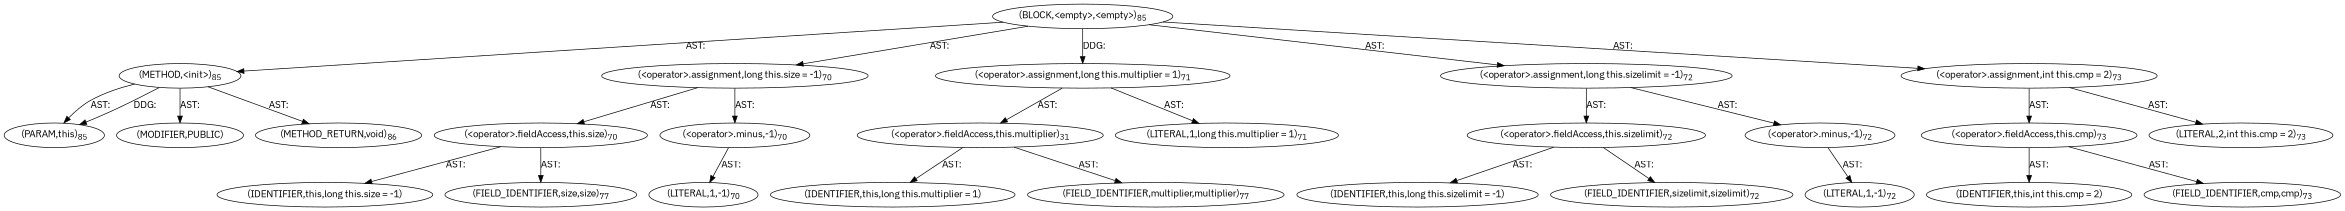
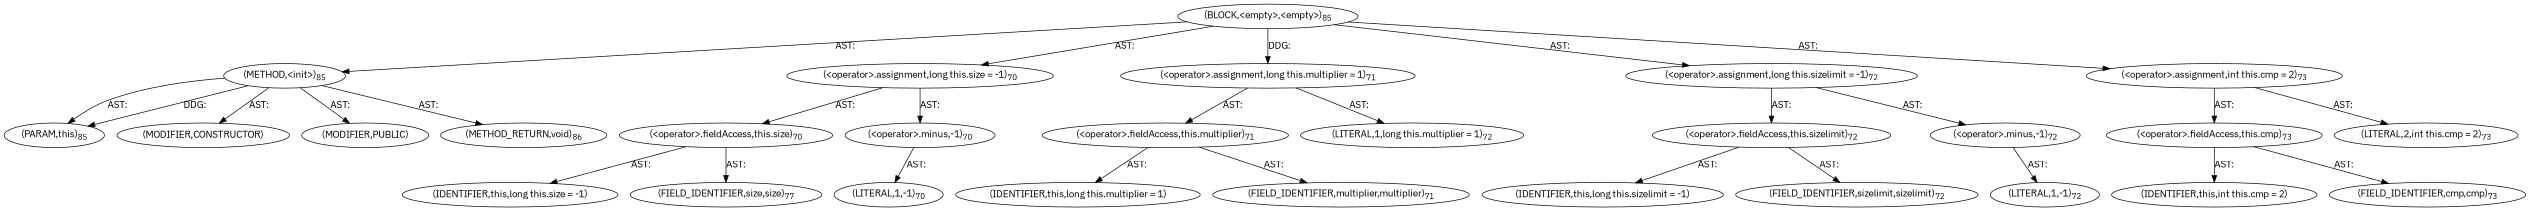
(1065, 134) -> (1250, 134)
(1302, 134) -> (1488, 134)
none -> (203, 135)
(1244, 194) -> (1429, 194)
